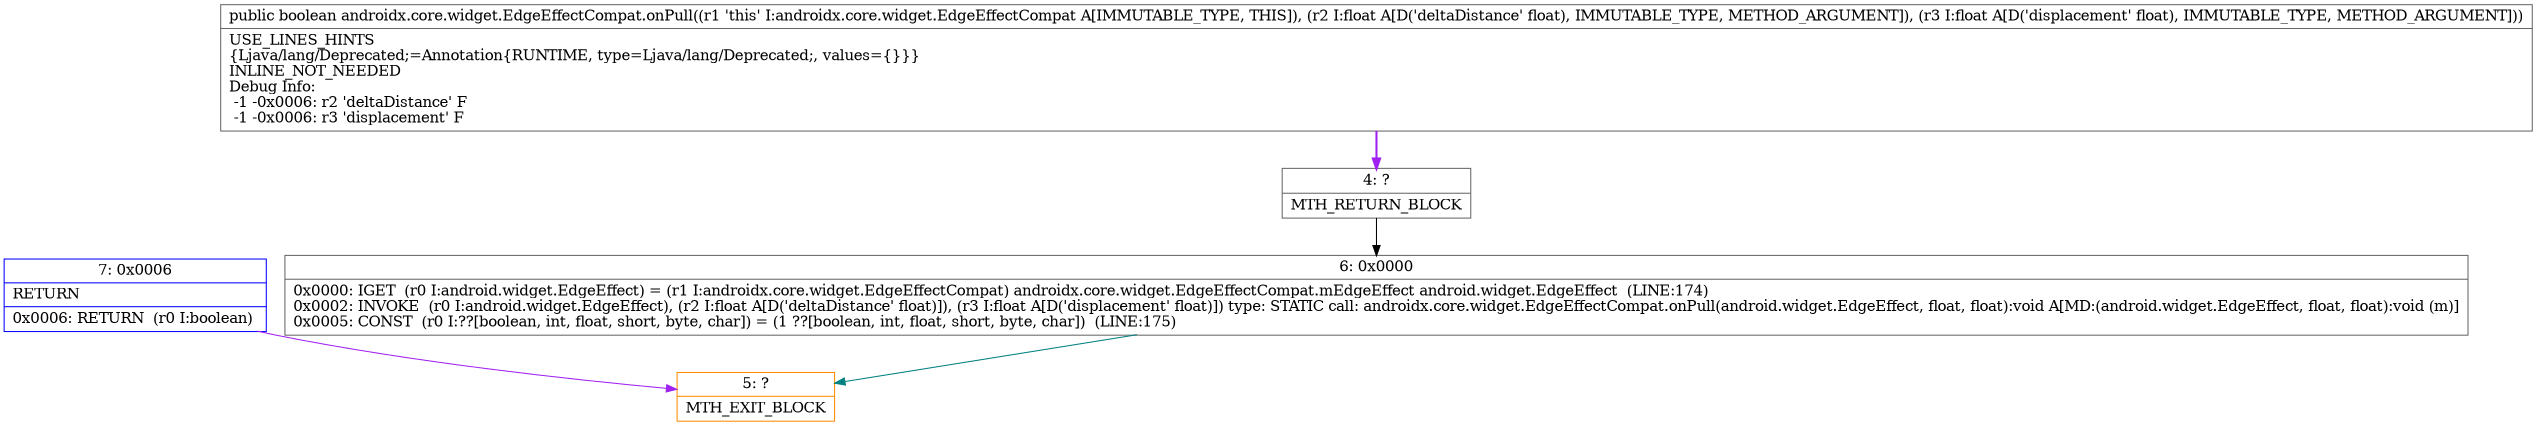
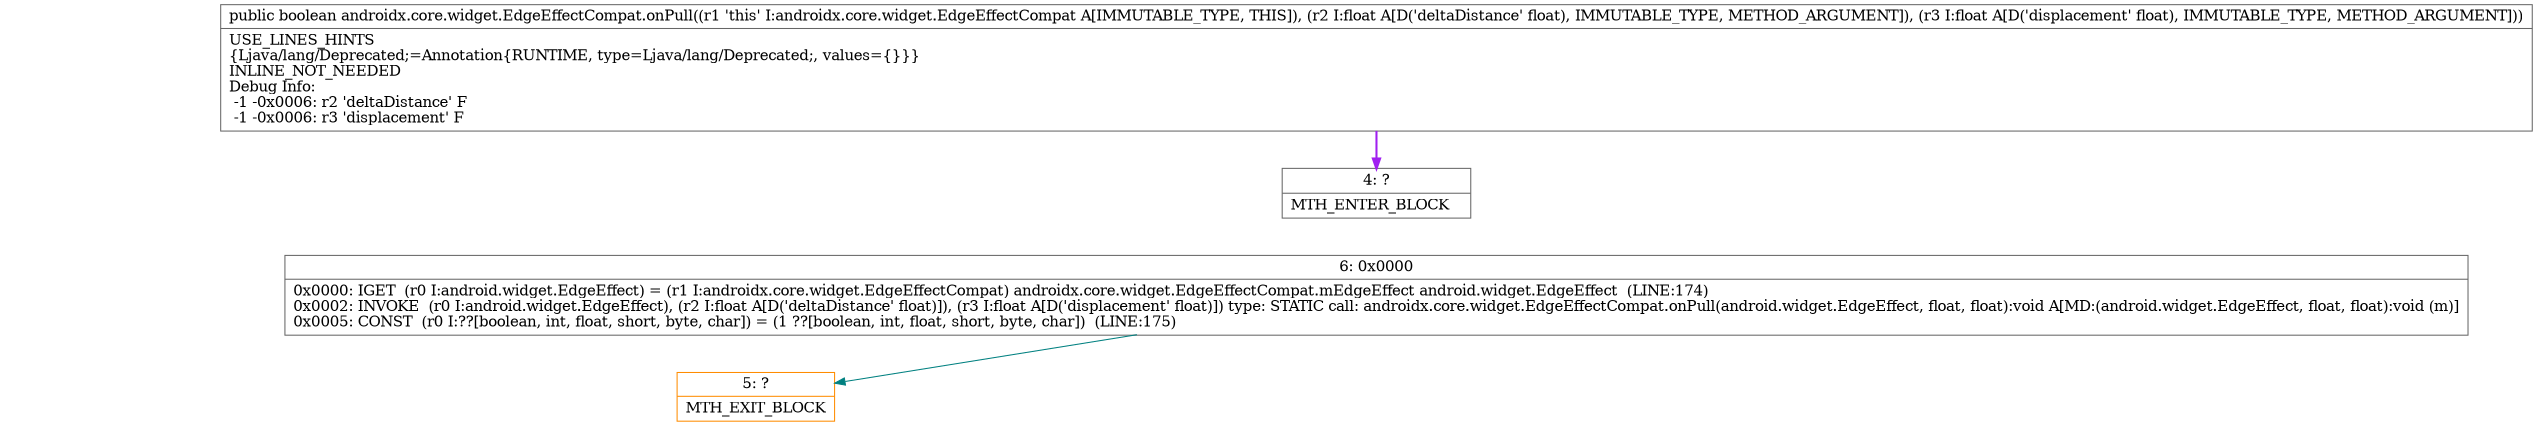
(1376, 205) -> (1370, 205)
(1376, 232) -> none
(135, 295) -> none
